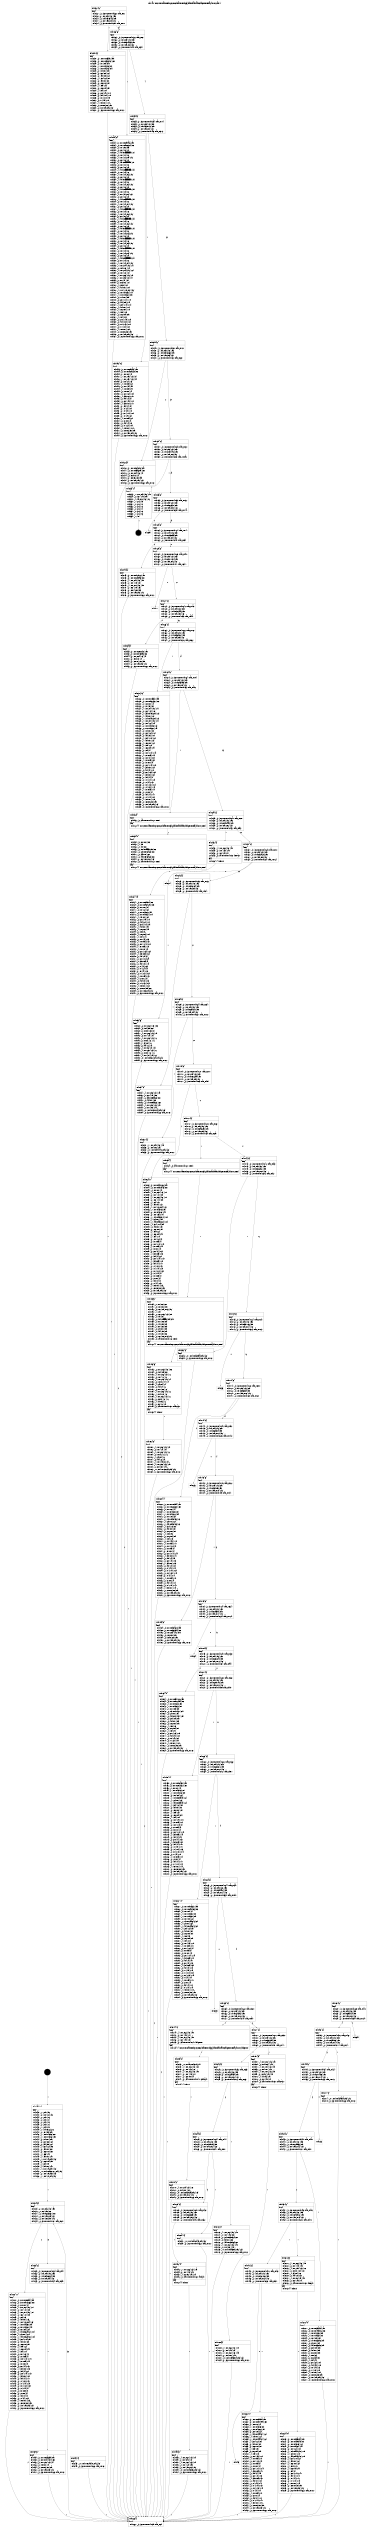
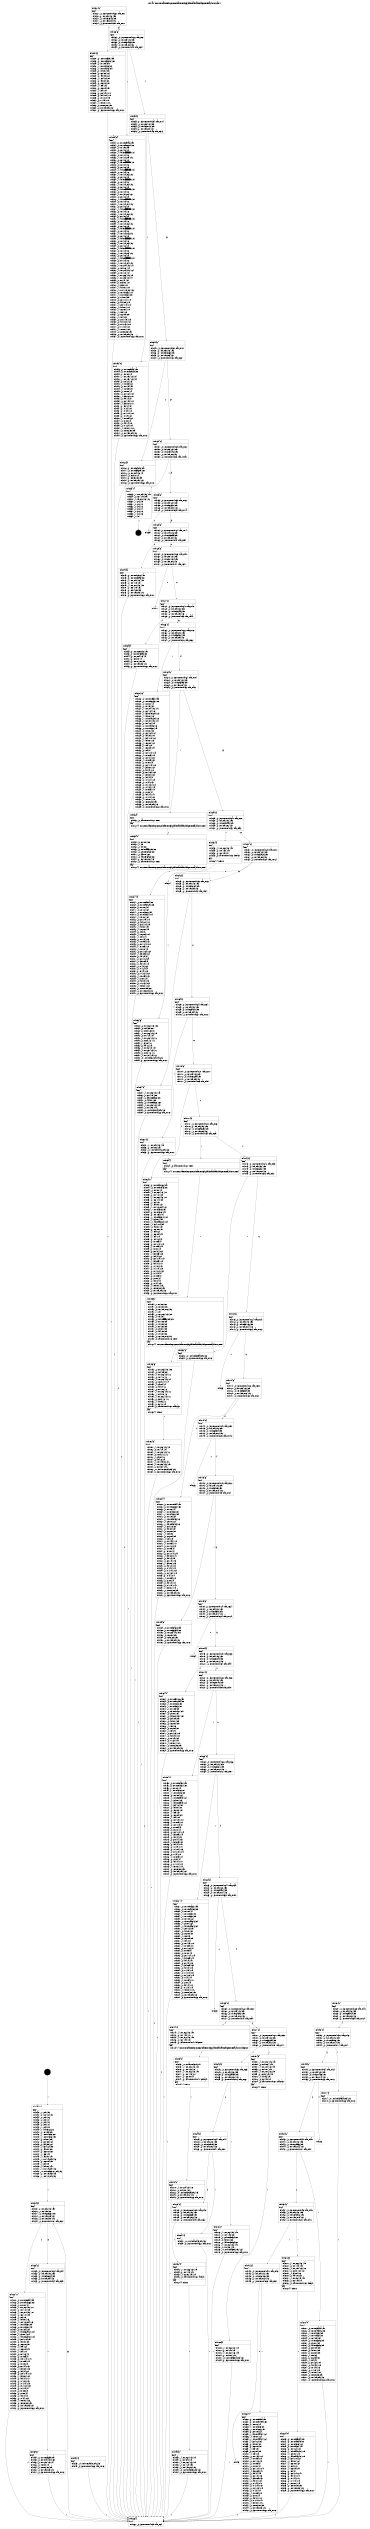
(356, 2038) -> none
